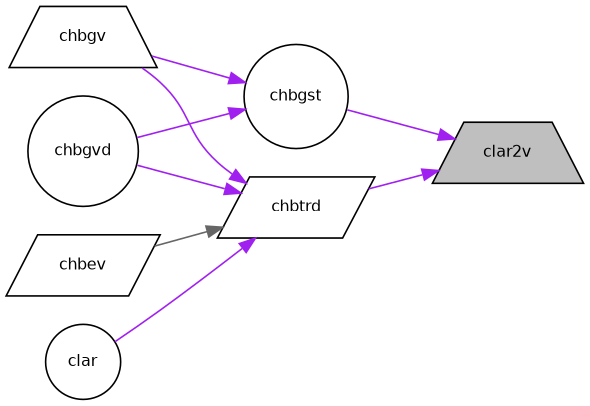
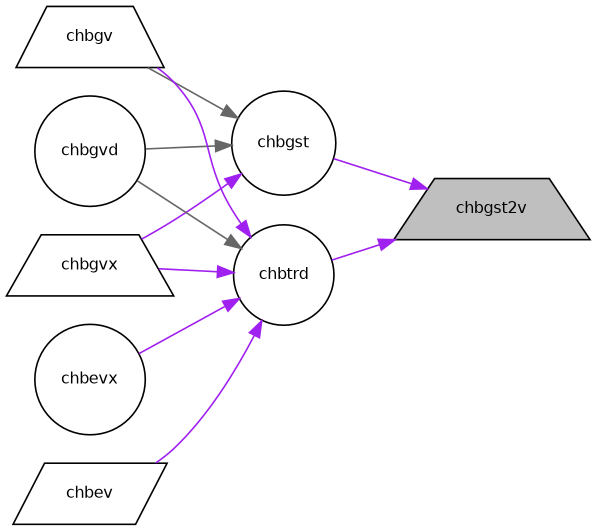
(191, 67) -> (197, 95)
(179, 127) -> (181, 147)
(508, 153) -> (492, 209)
(181, 177) -> (176, 206)
(296, 207) -> (284, 275)
(181, 239) -> (212, 405)
none -> (90, 265)
(83, 362) -> (90, 380)
